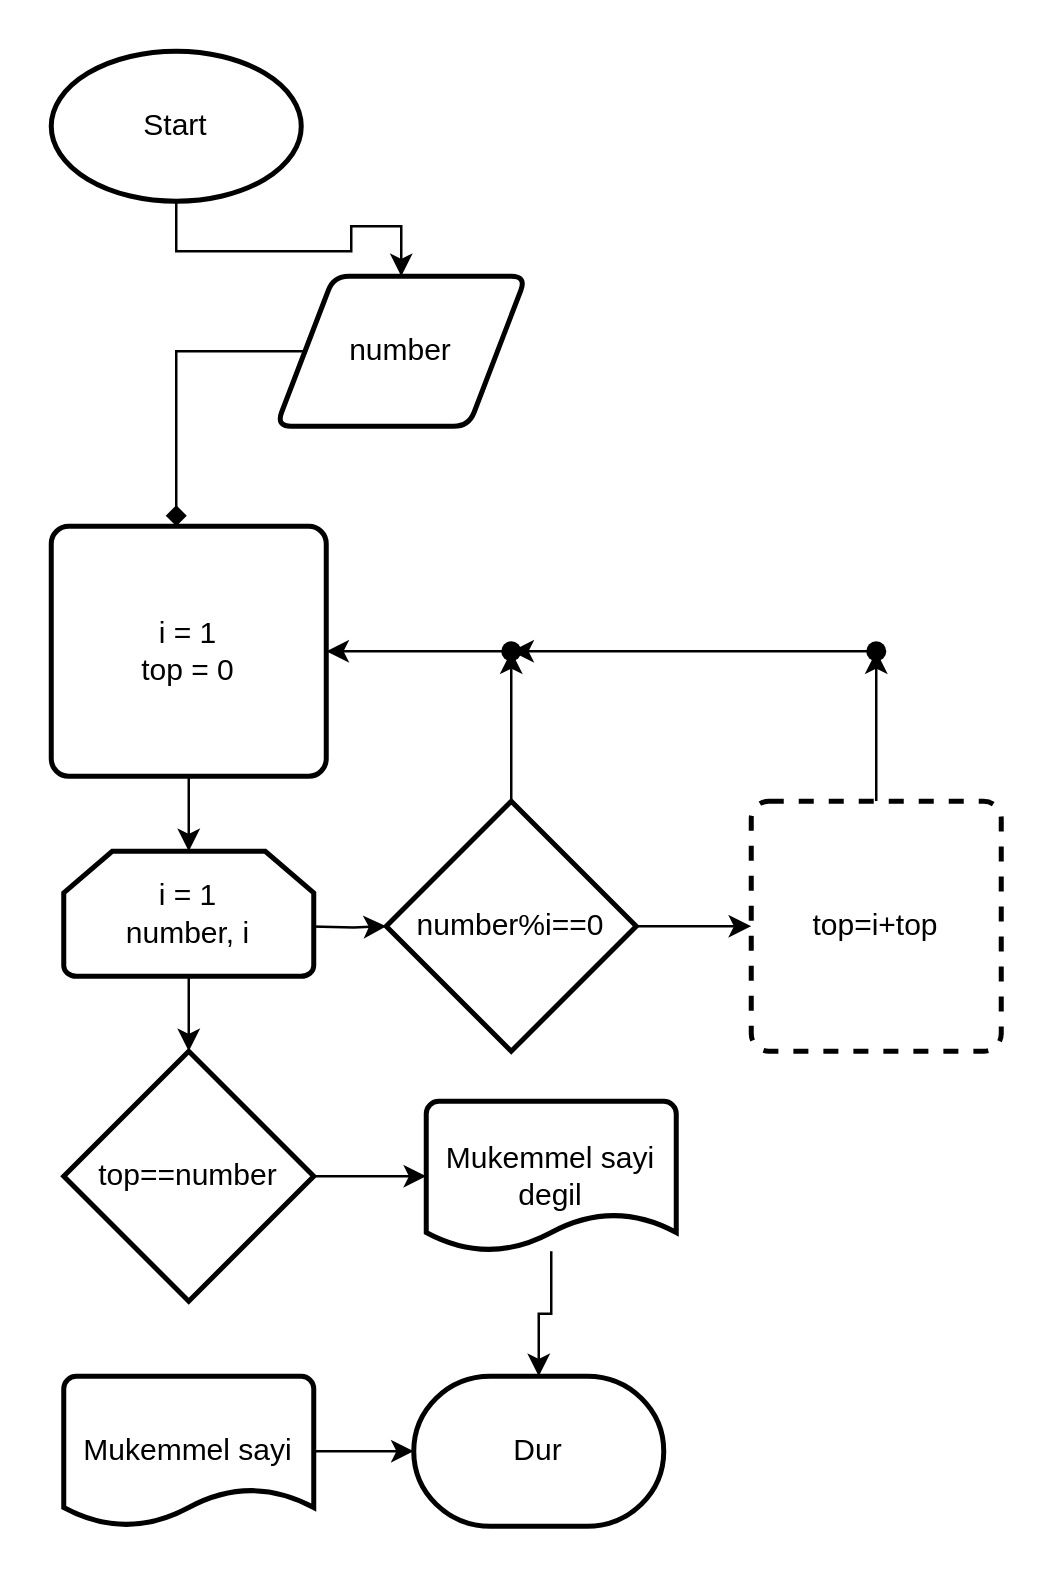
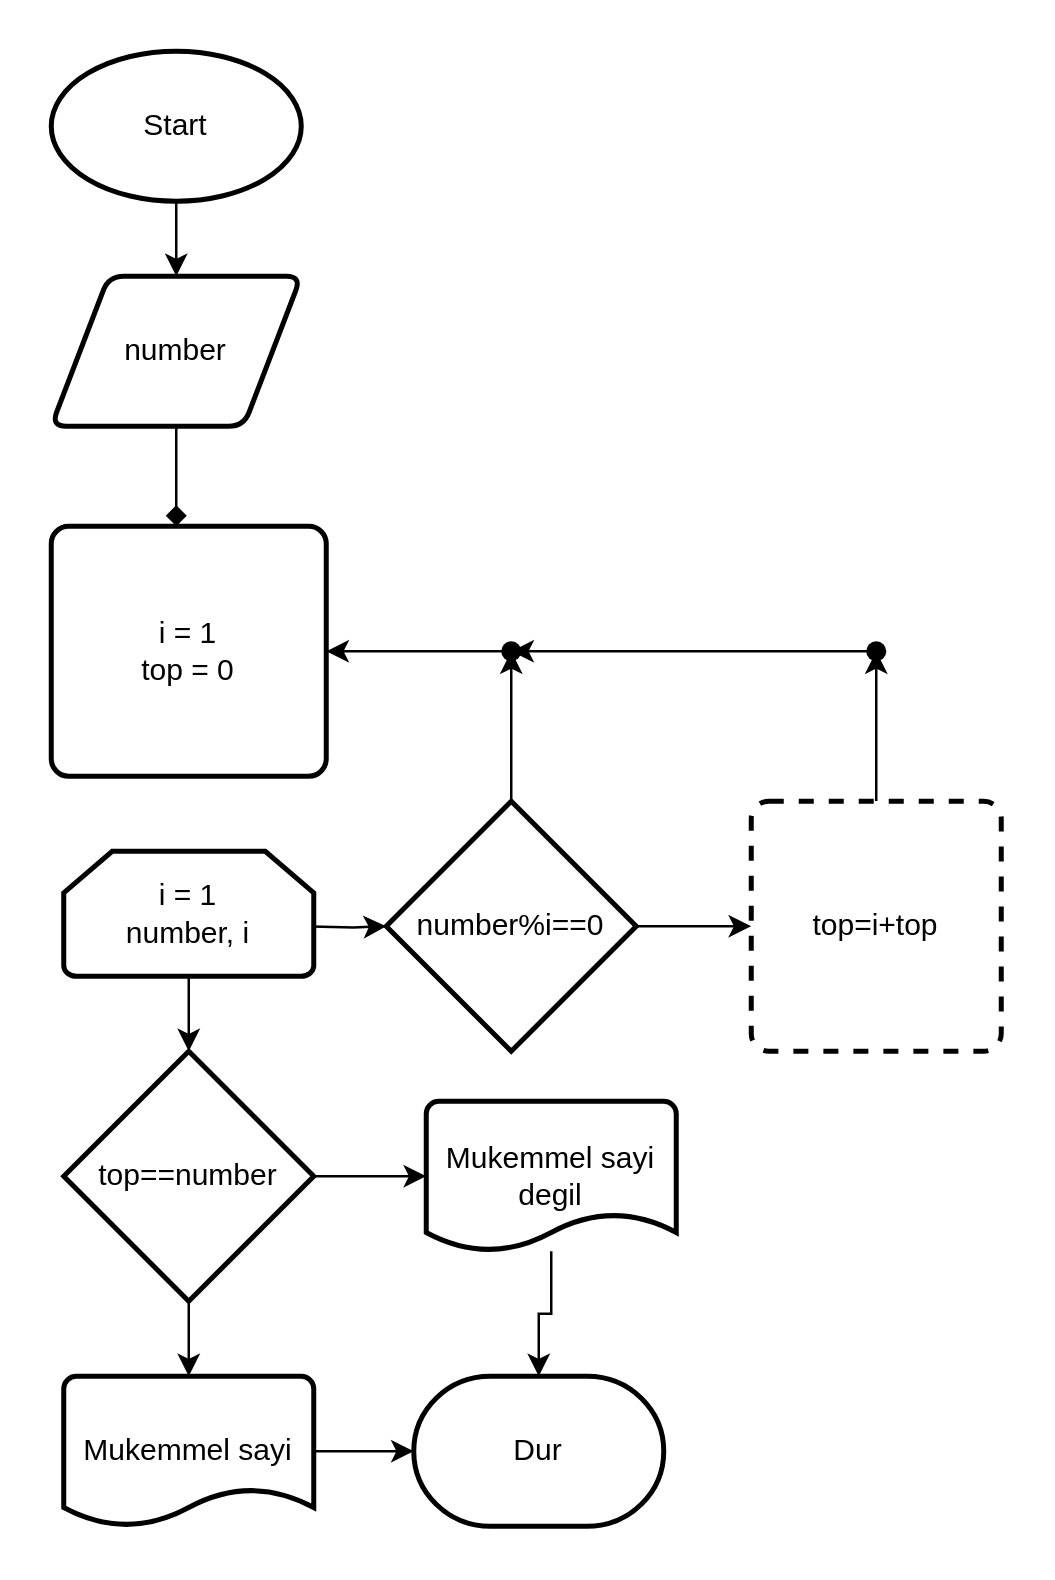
(401, 351) -> (176, 351)
(189, 821) -> none
none -> (189, 1346)
